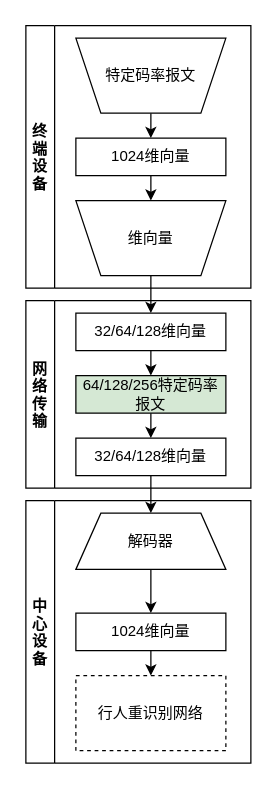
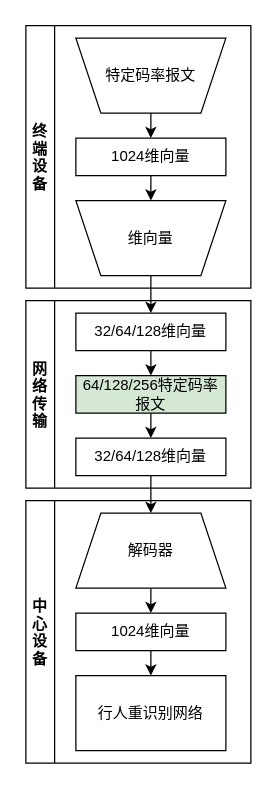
(151, 541) -> (151, 551)
(151, 713) -> (151, 713)
